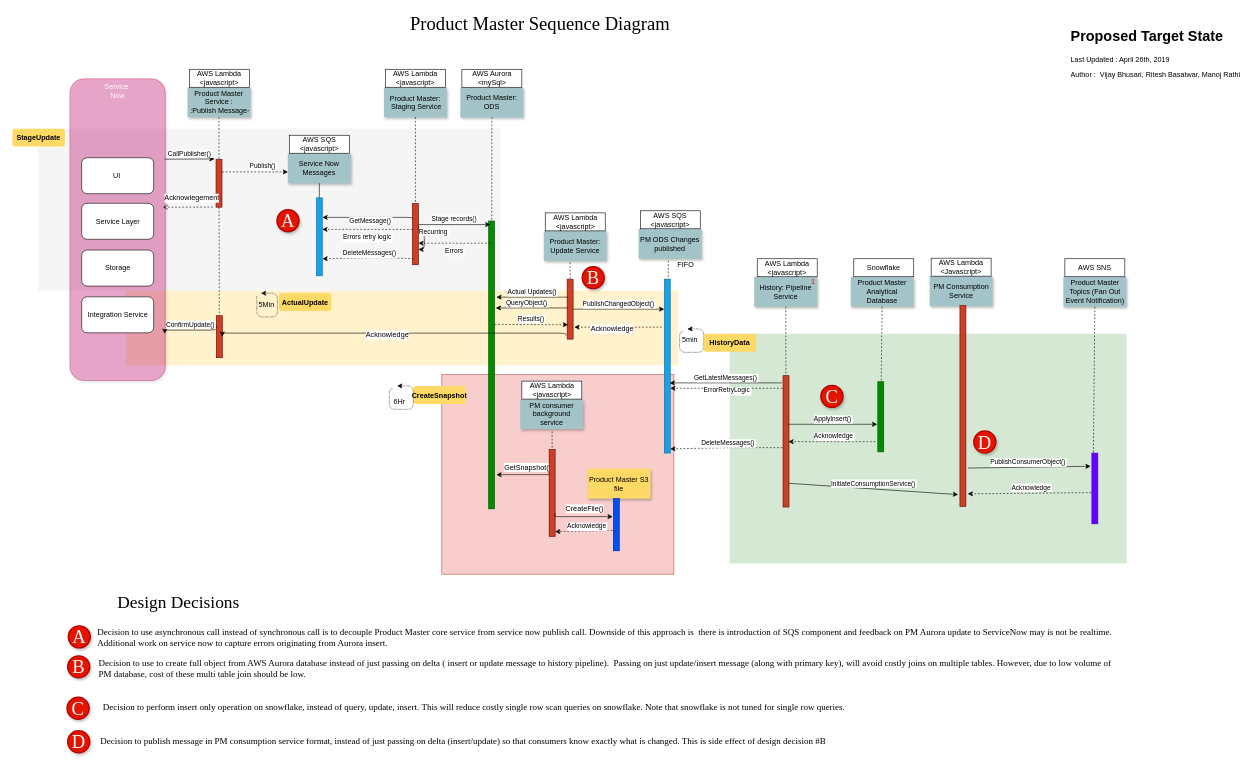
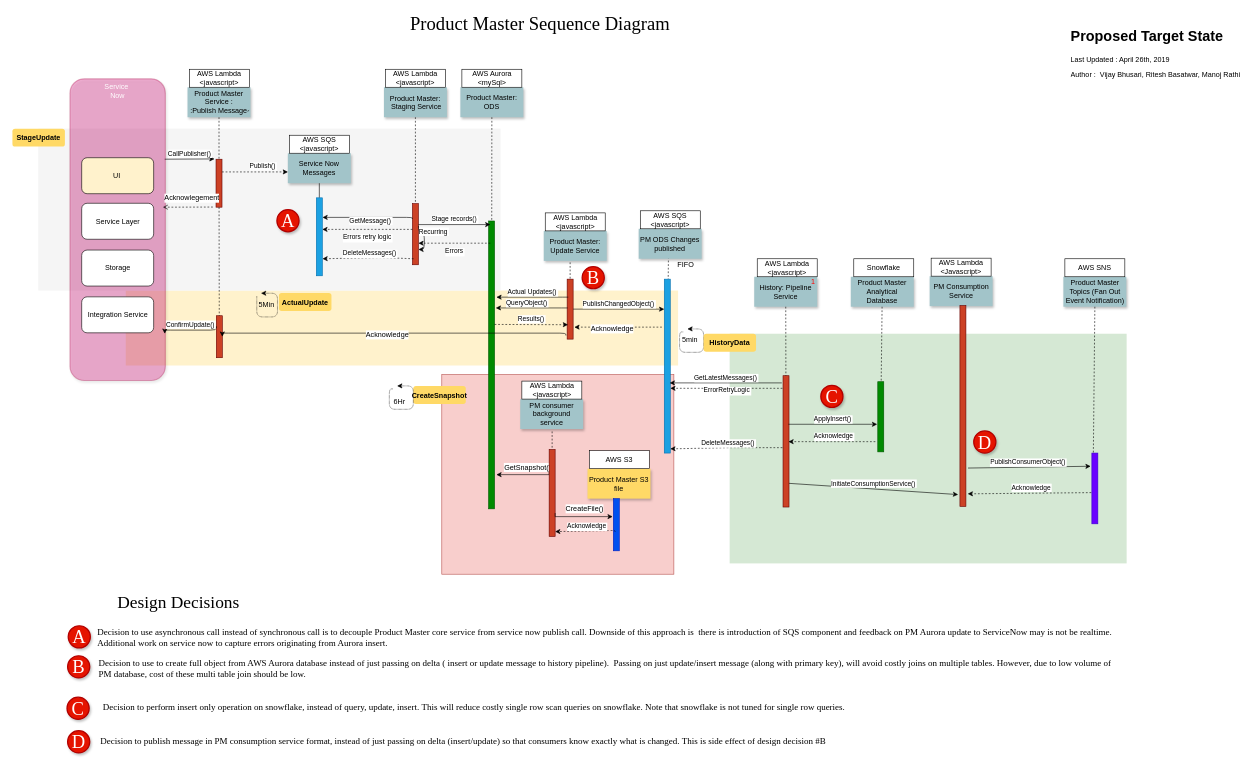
(118, 176) -> (118, 176)
none -> (620, 460)
